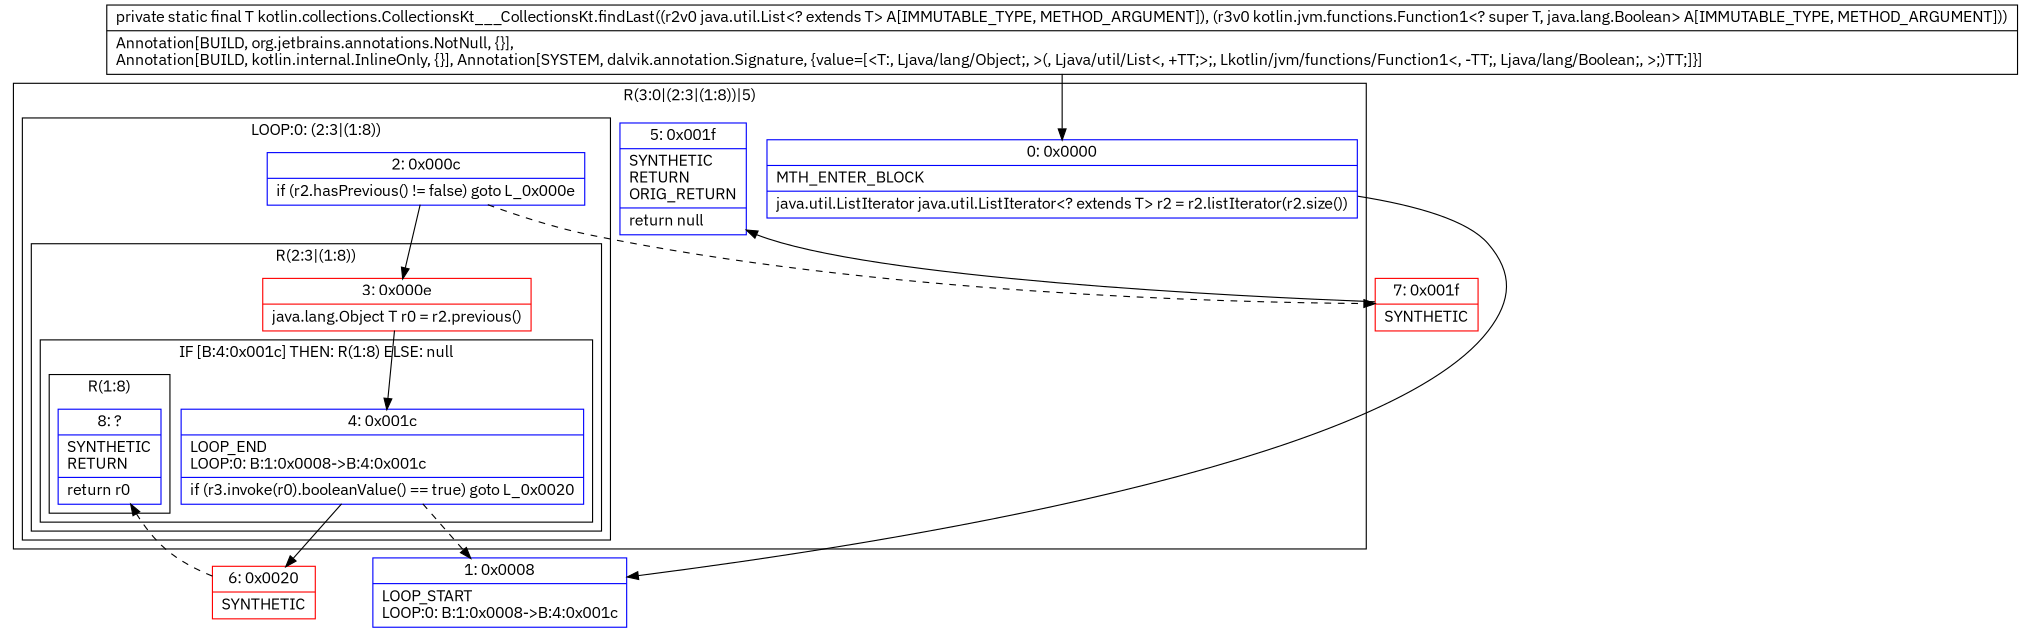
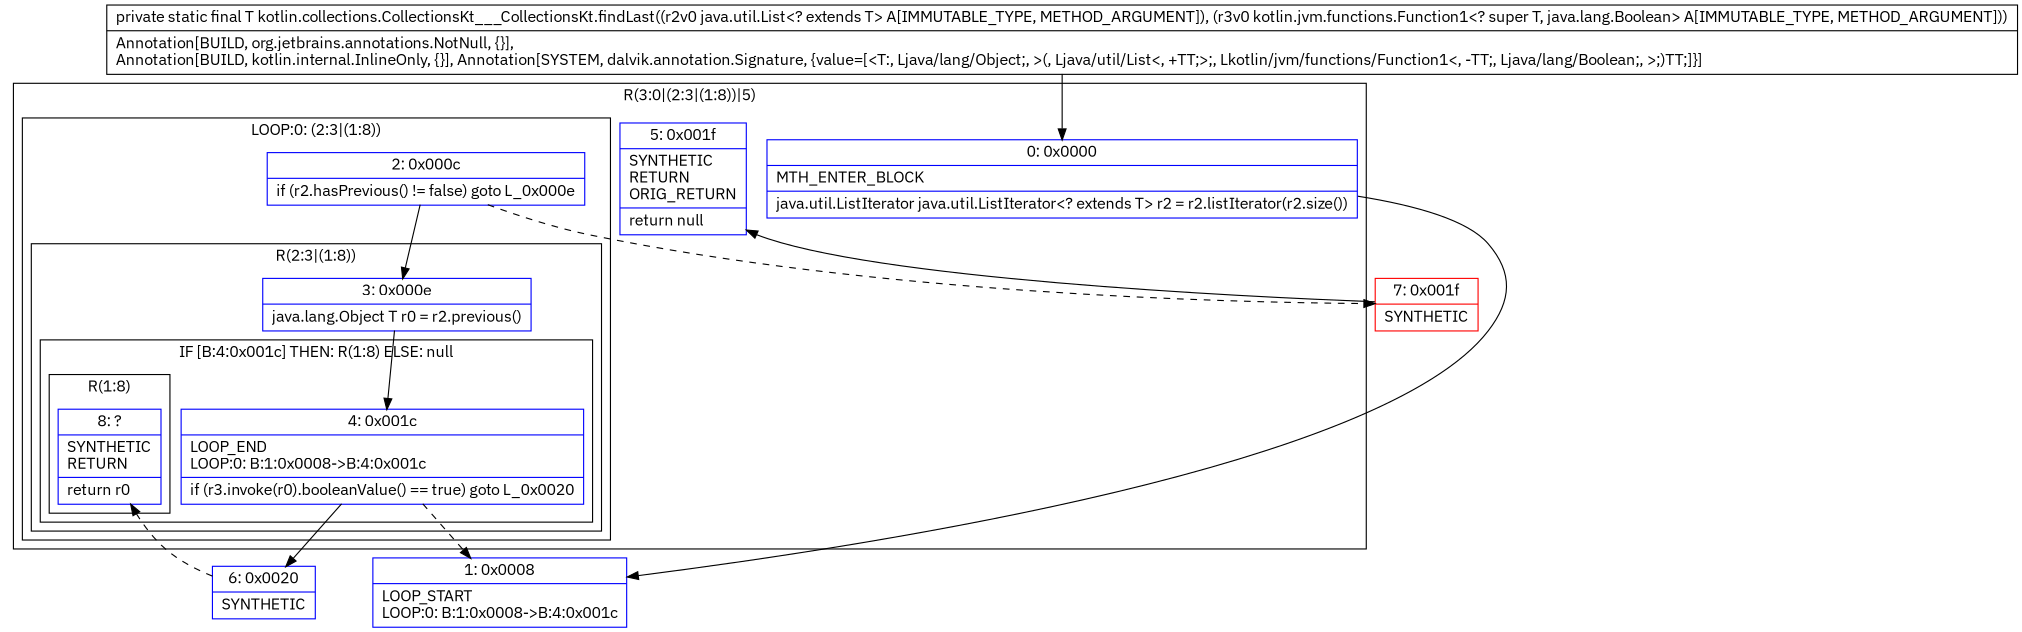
(397, 305) -> (397, 305)
(264, 593) -> (264, 593)
